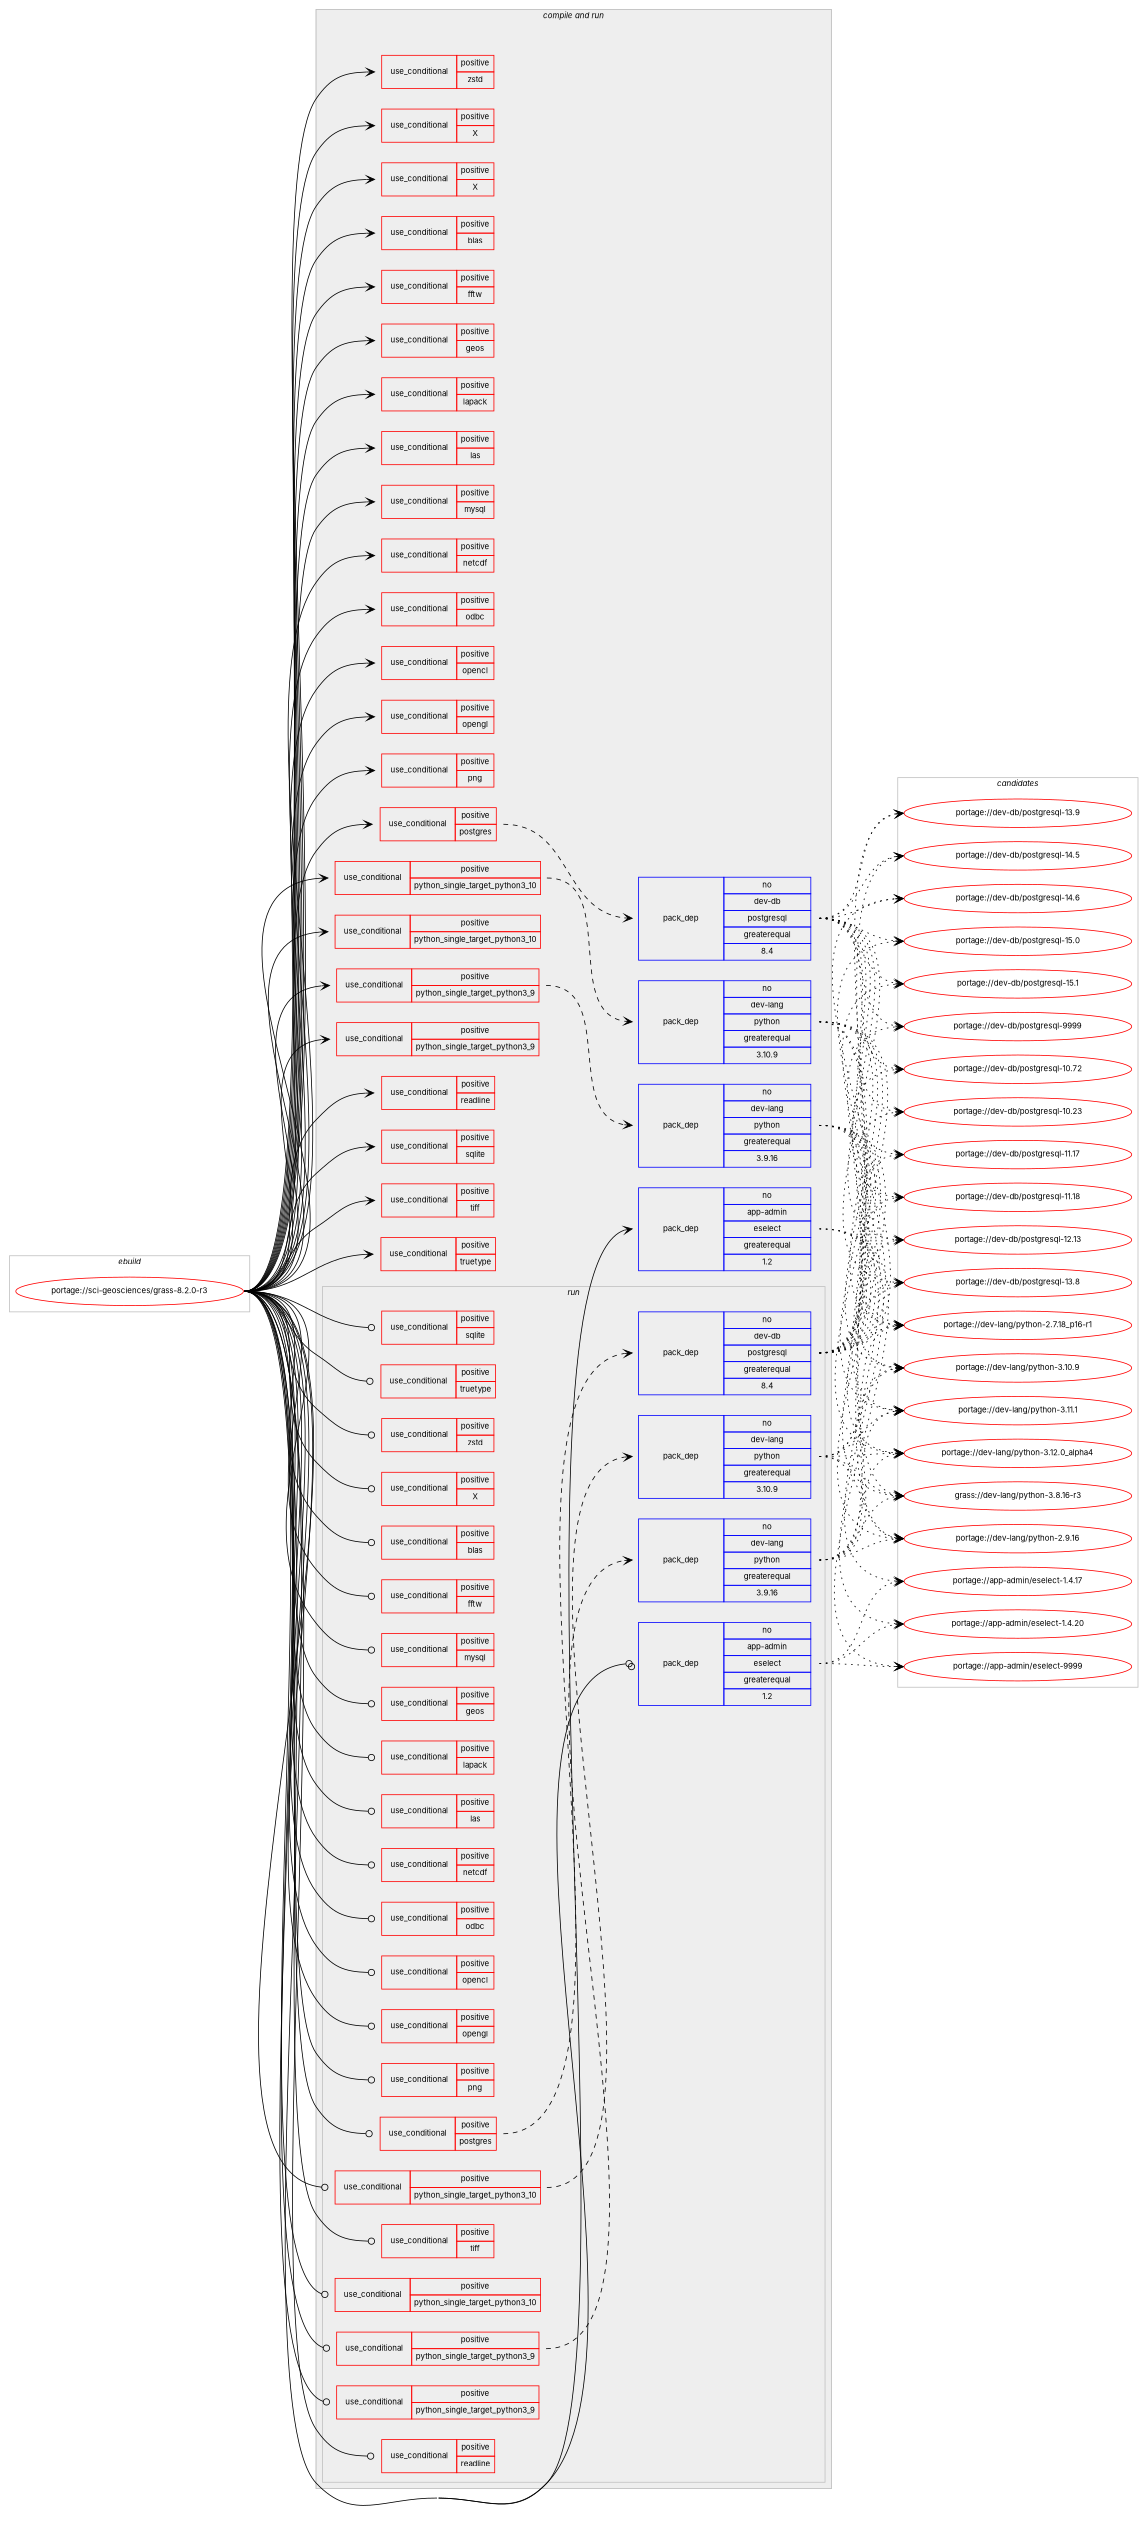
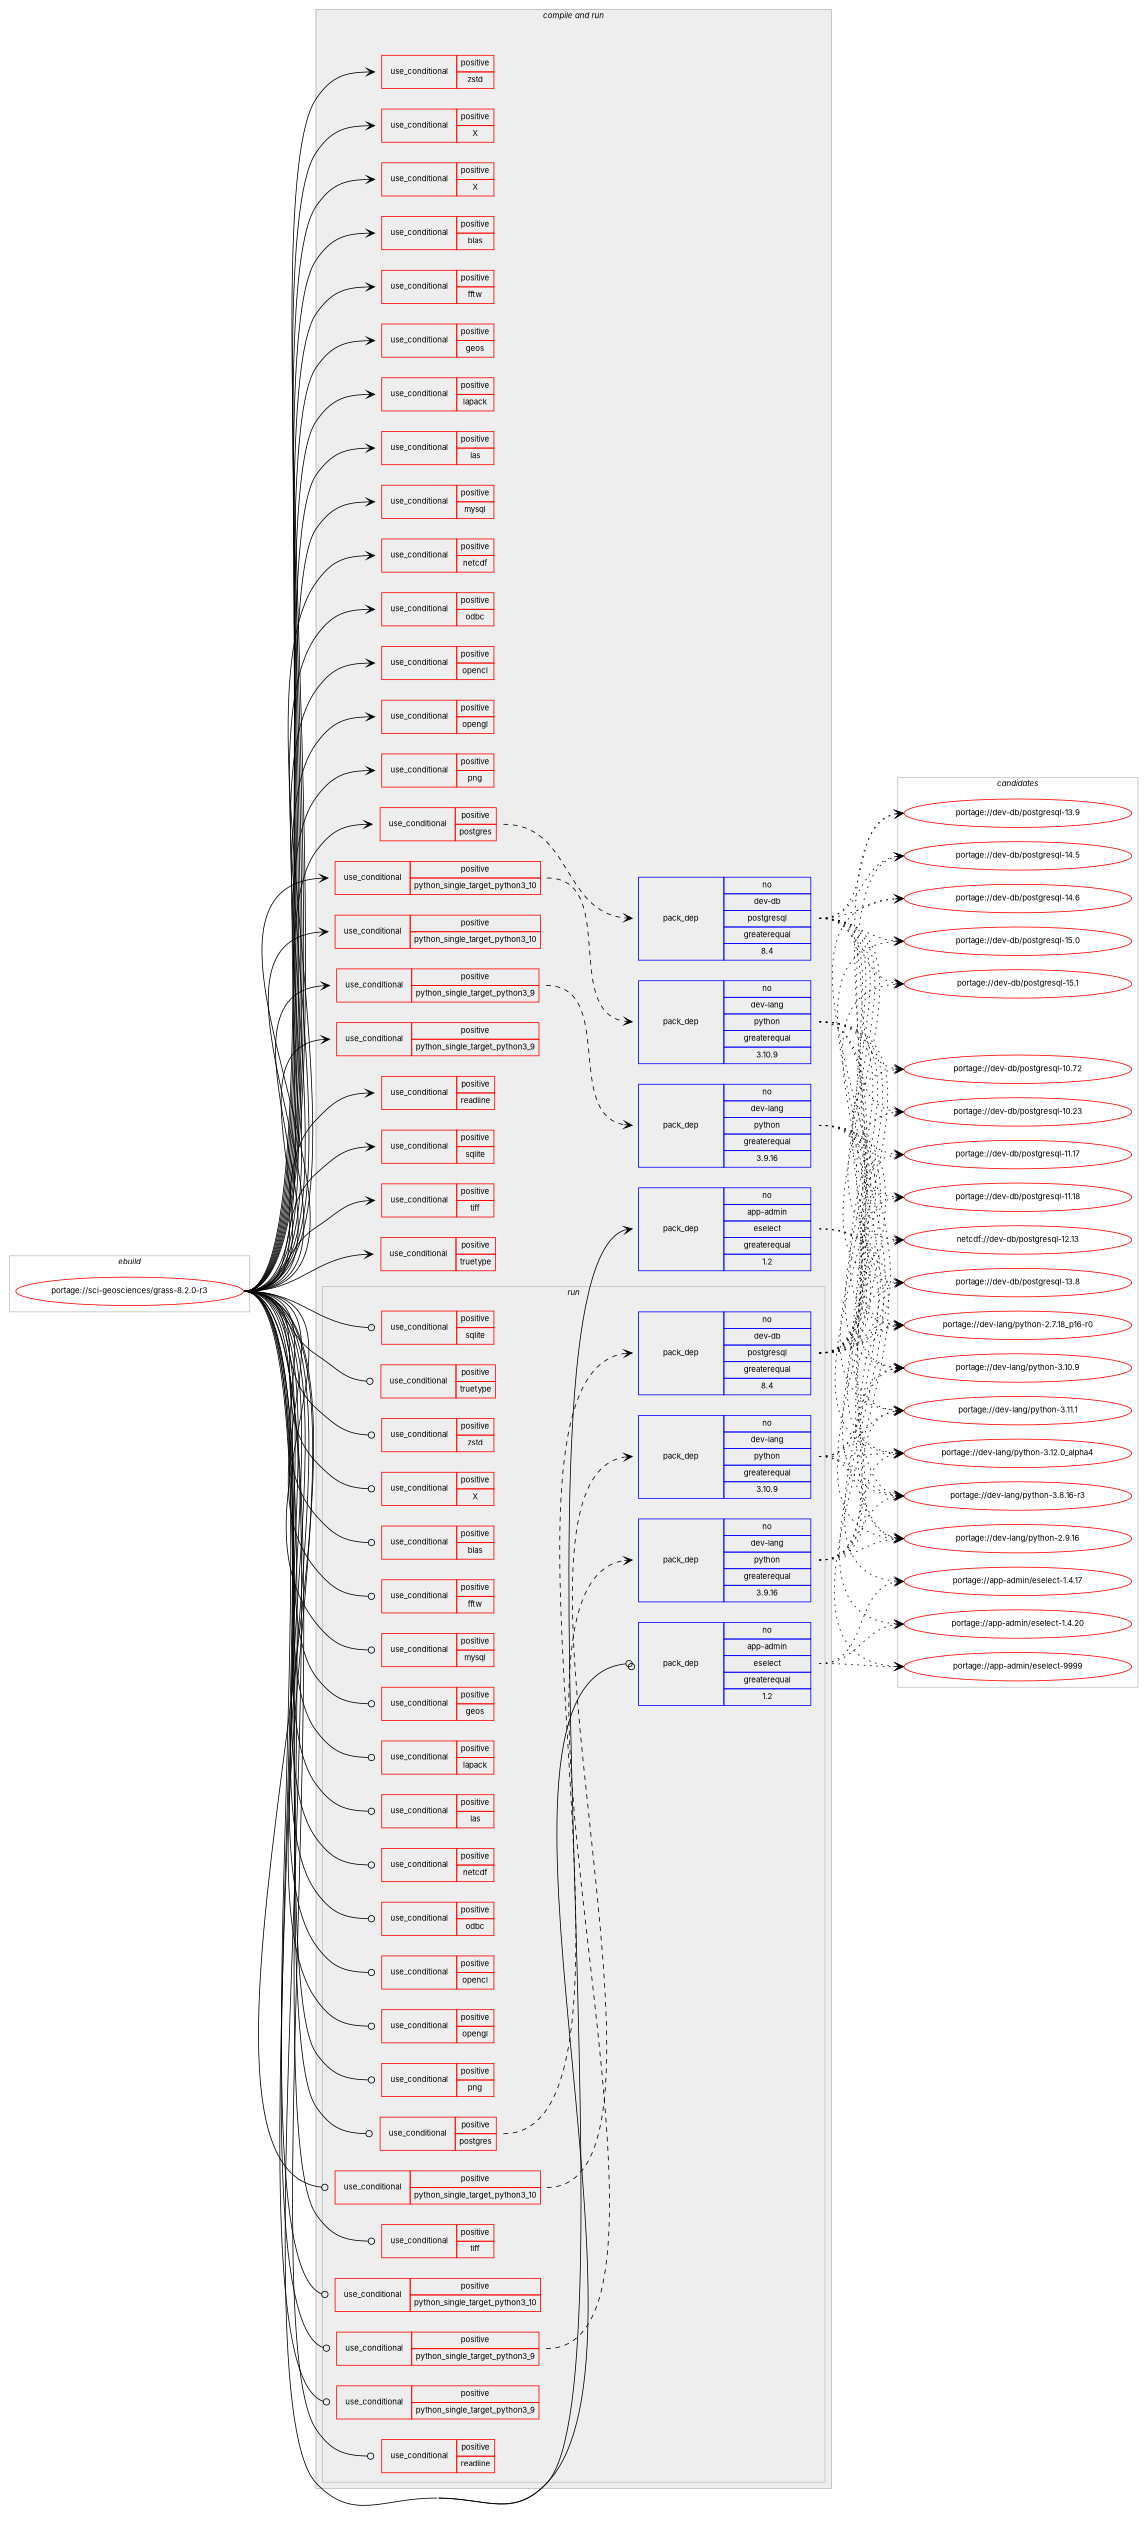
(1018, 1027) -> none
(1018, 1240) -> (1018, 1240)
(1018, 1325) -> (1018, 1325)
(1018, 1496) -> (1018, 1496)
